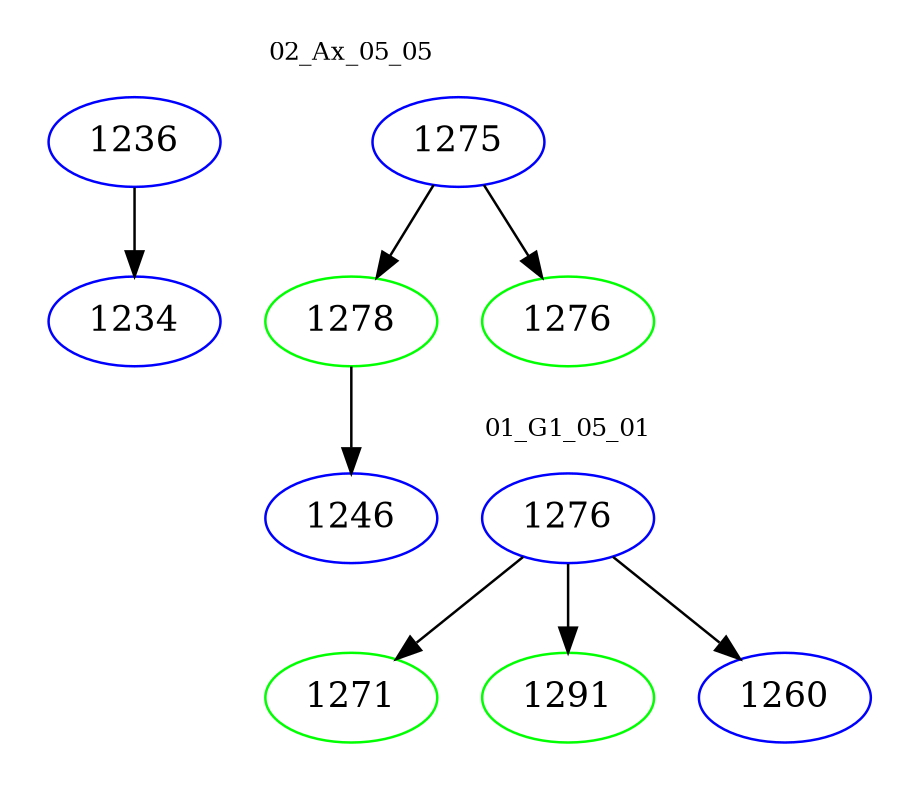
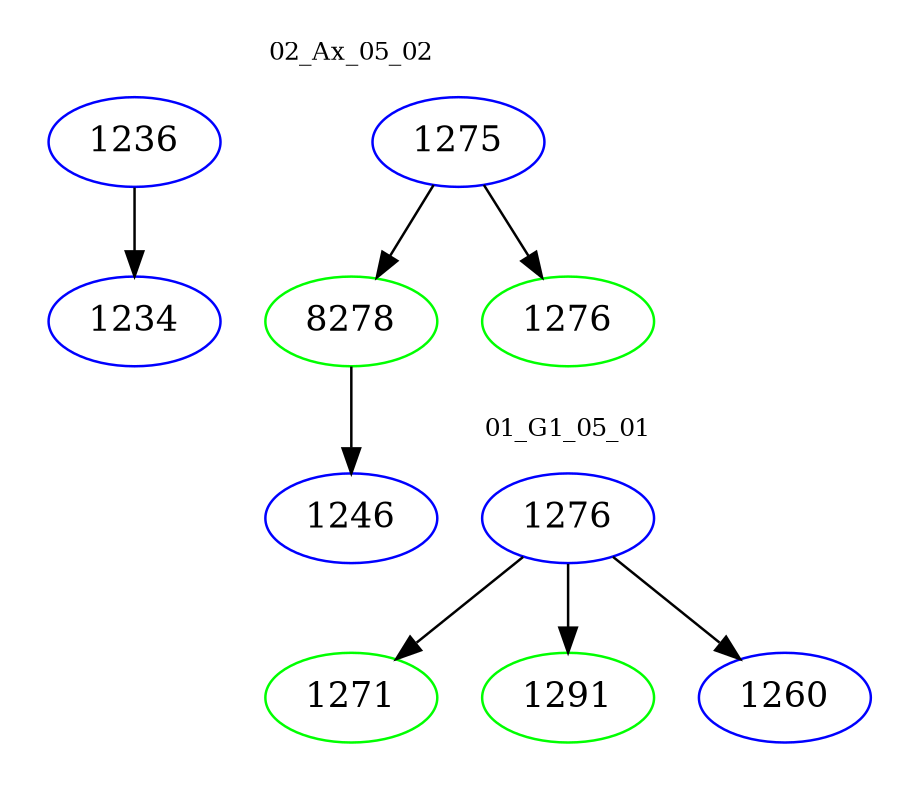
(351, 54) -> (351, 54)
(351, 321) -> (351, 321)
